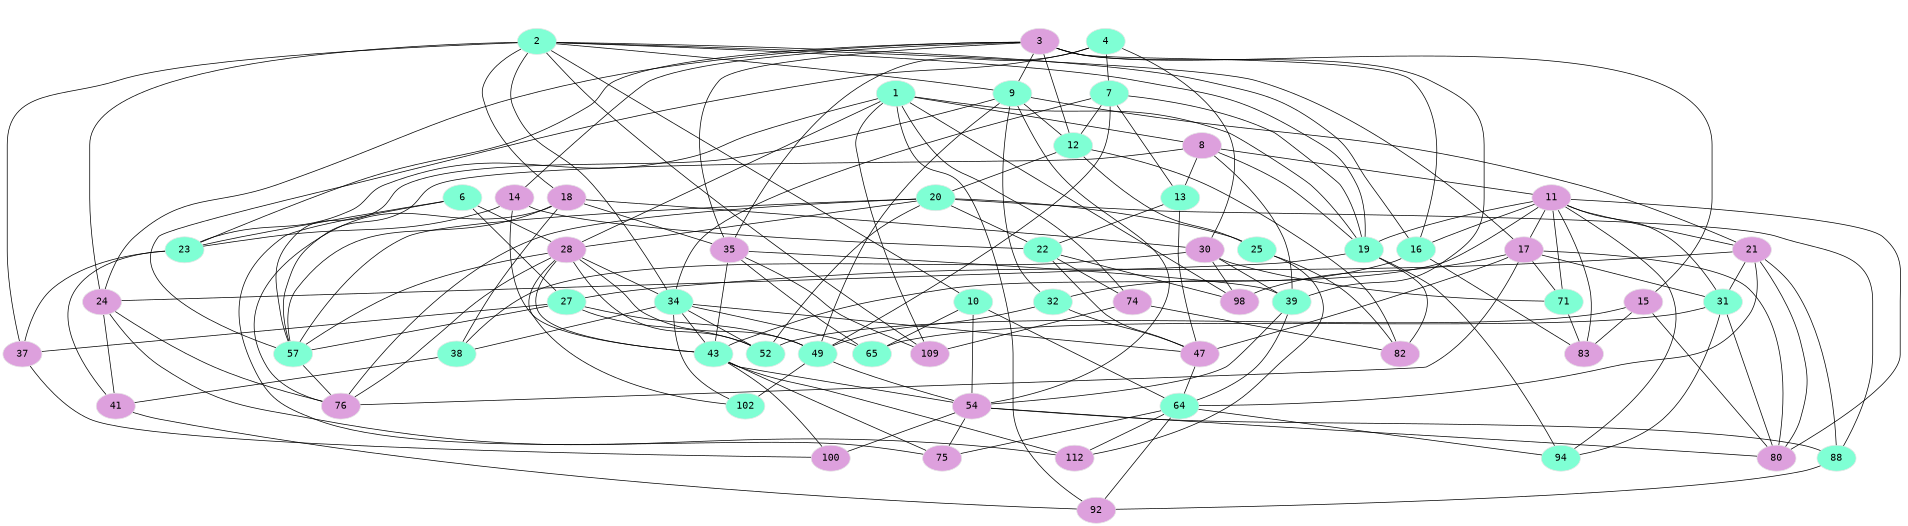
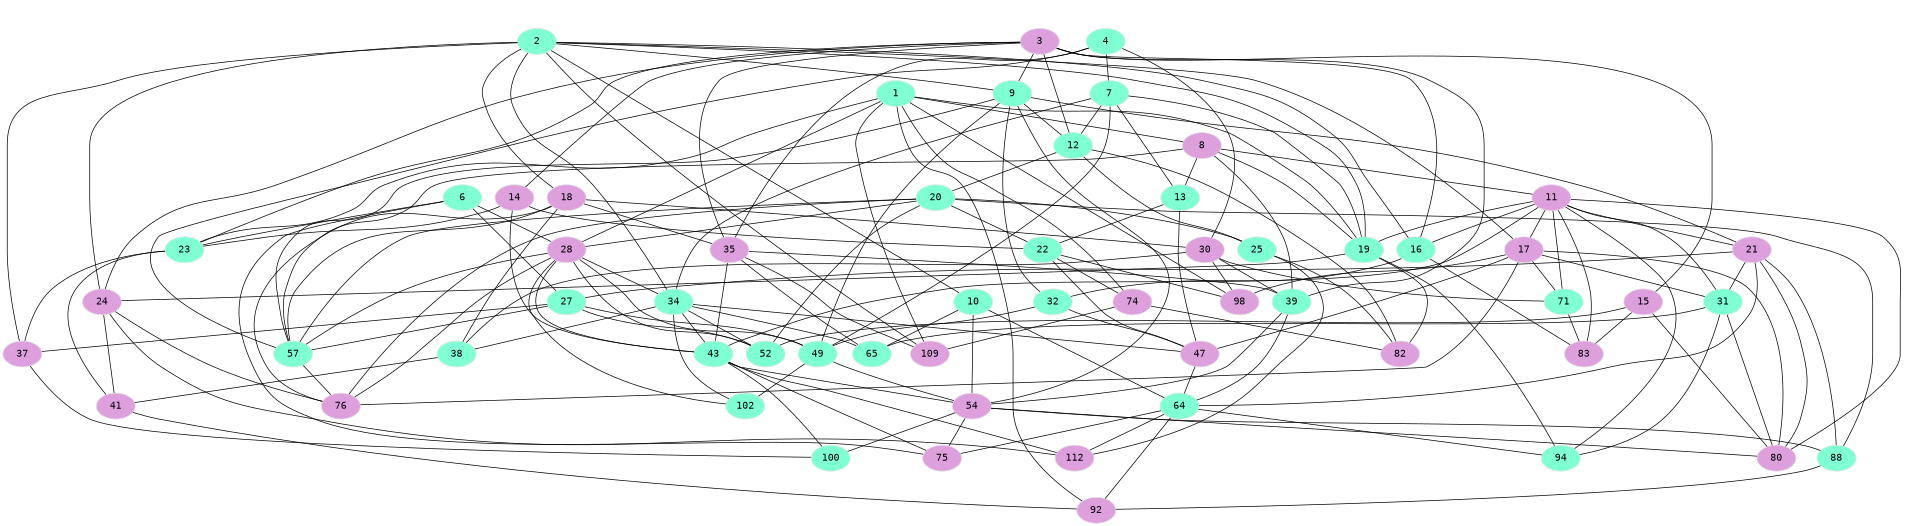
(831, 458) -> (831, 458)
